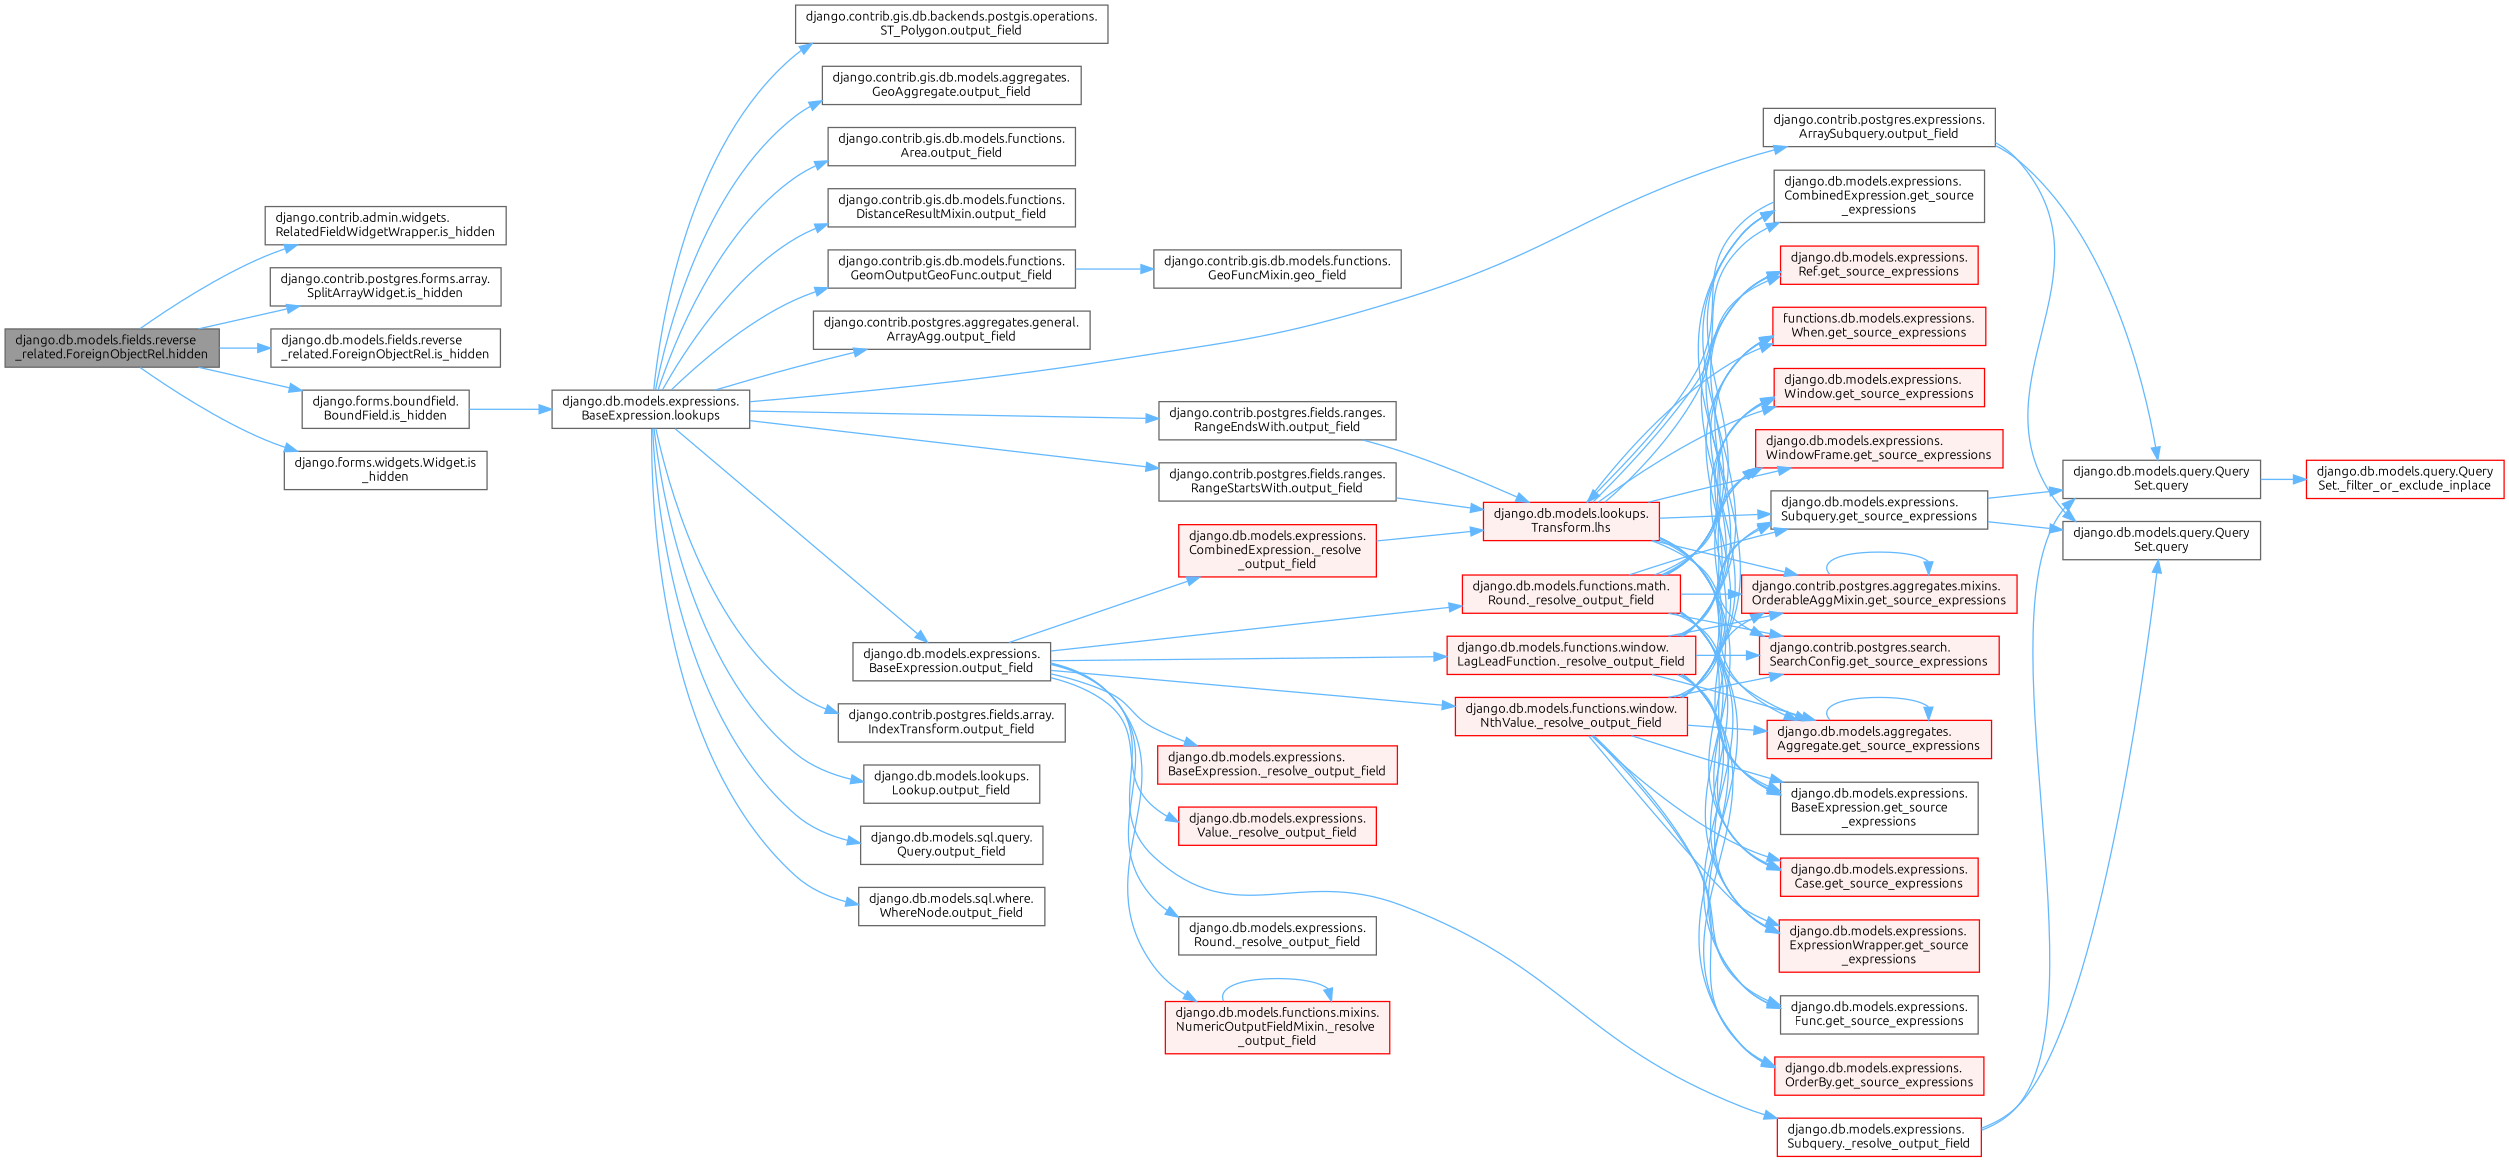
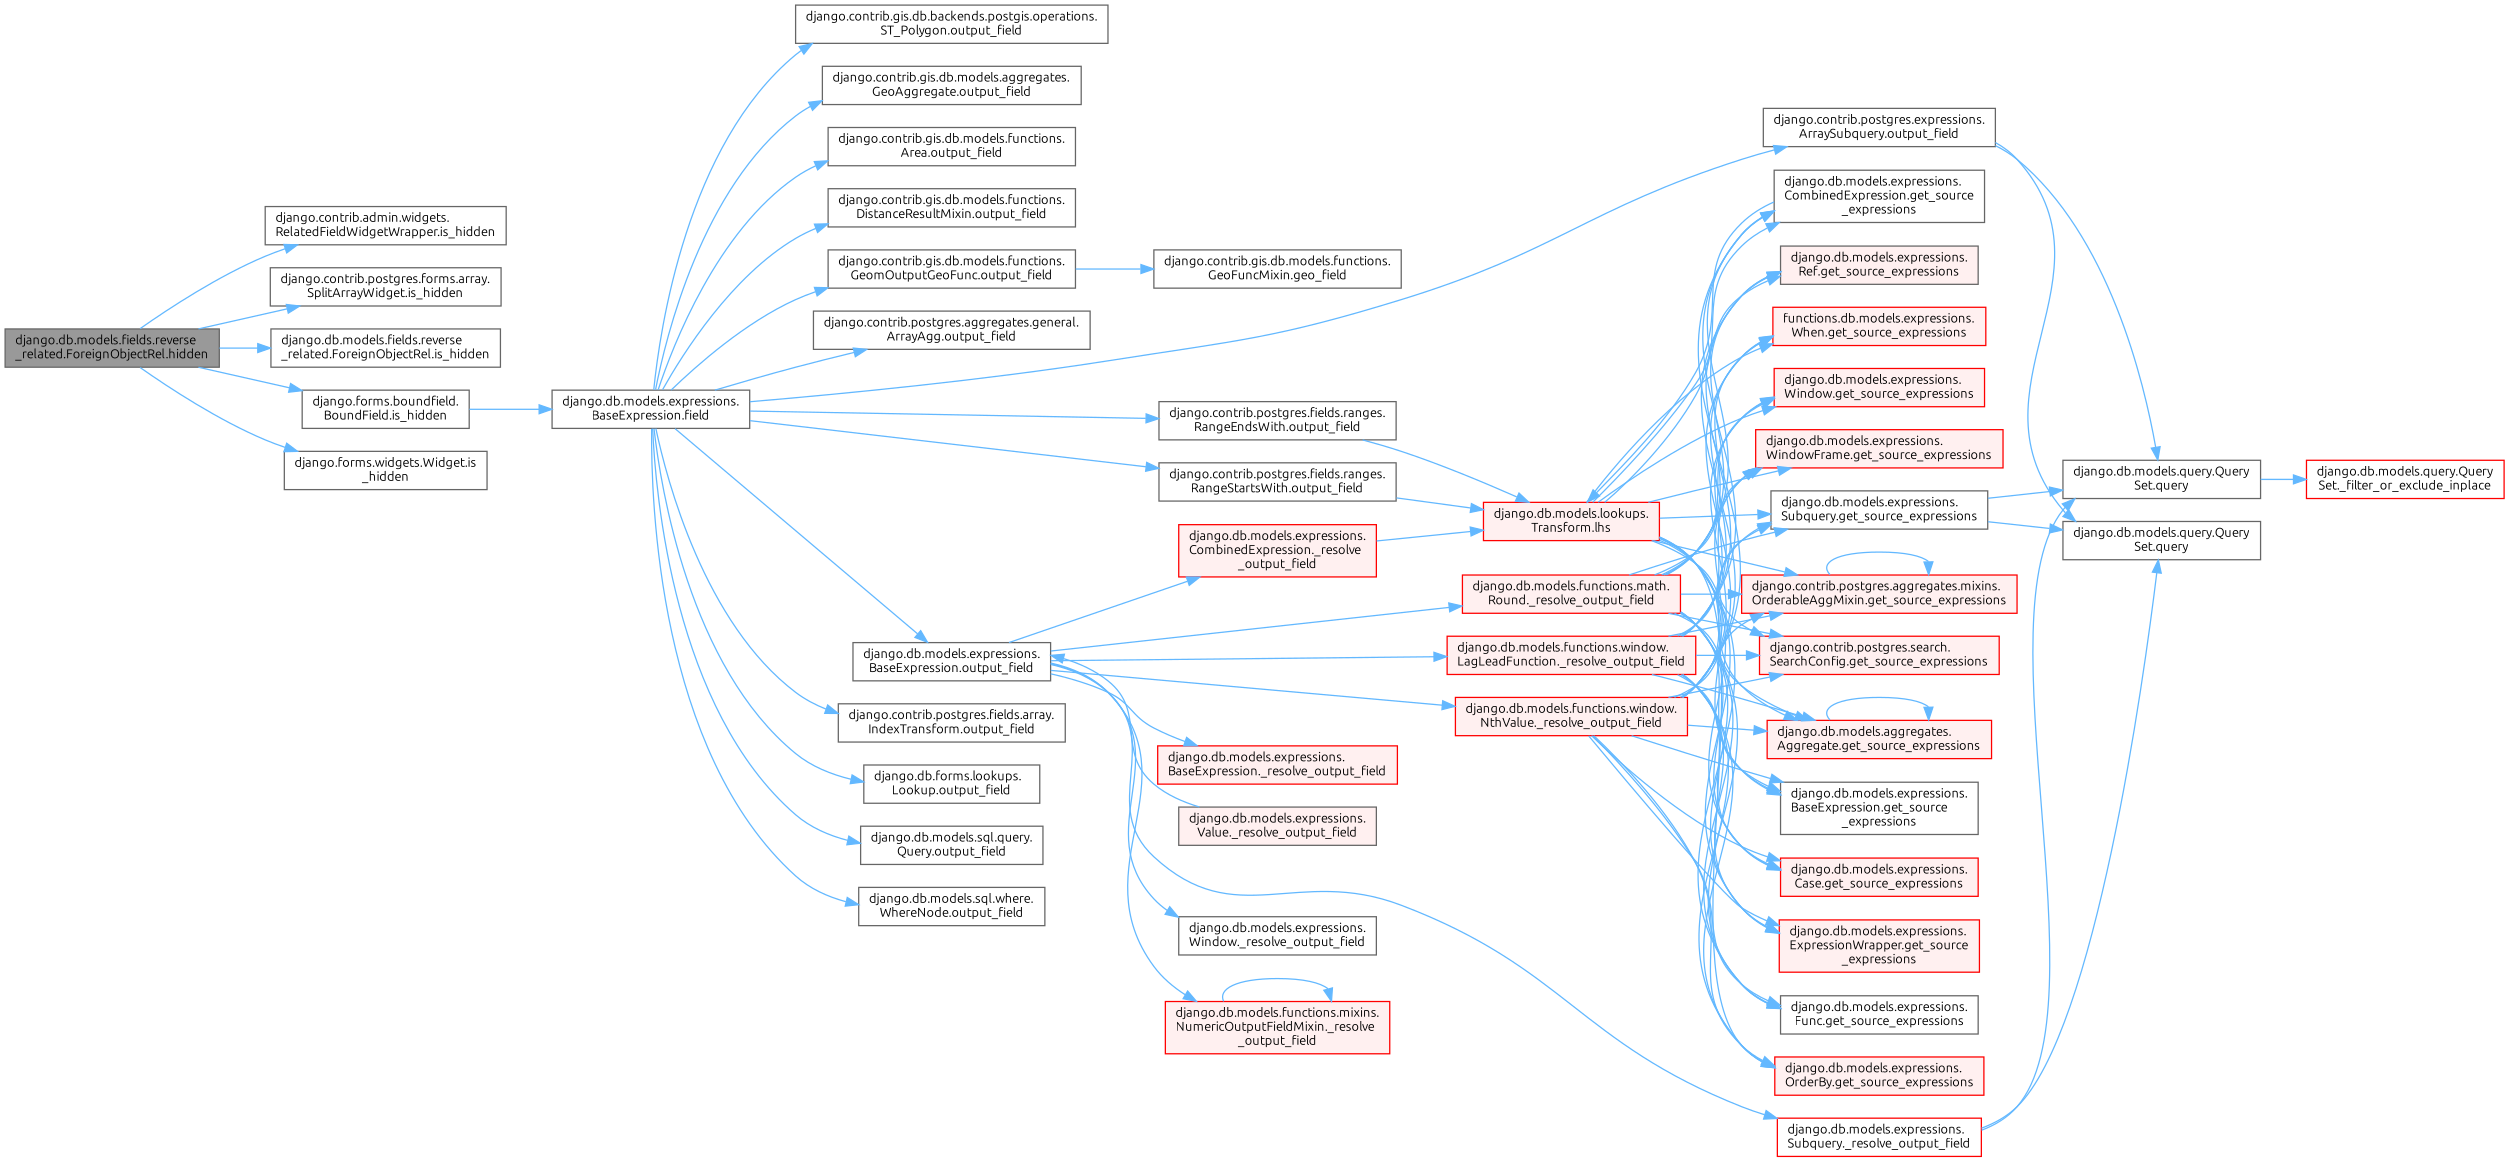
(1879, 265) -> (1879, 265)
(651, 409) -> (651, 409)
(1104, 701) -> (1152, 782)
none -> (1718, 769)
(952, 784) -> (952, 784)
none -> (1718, 796)
(1278, 826) -> (1278, 826)
(1278, 936) -> (1278, 936)
